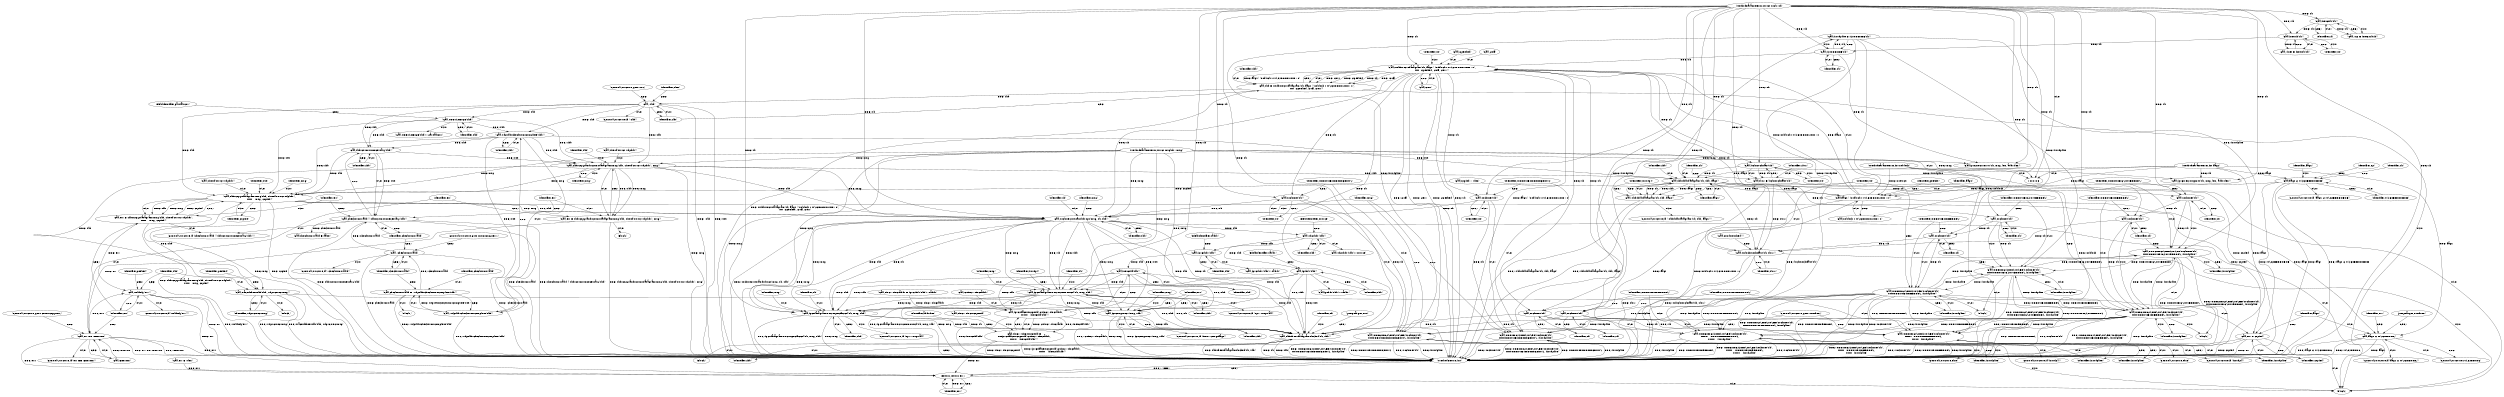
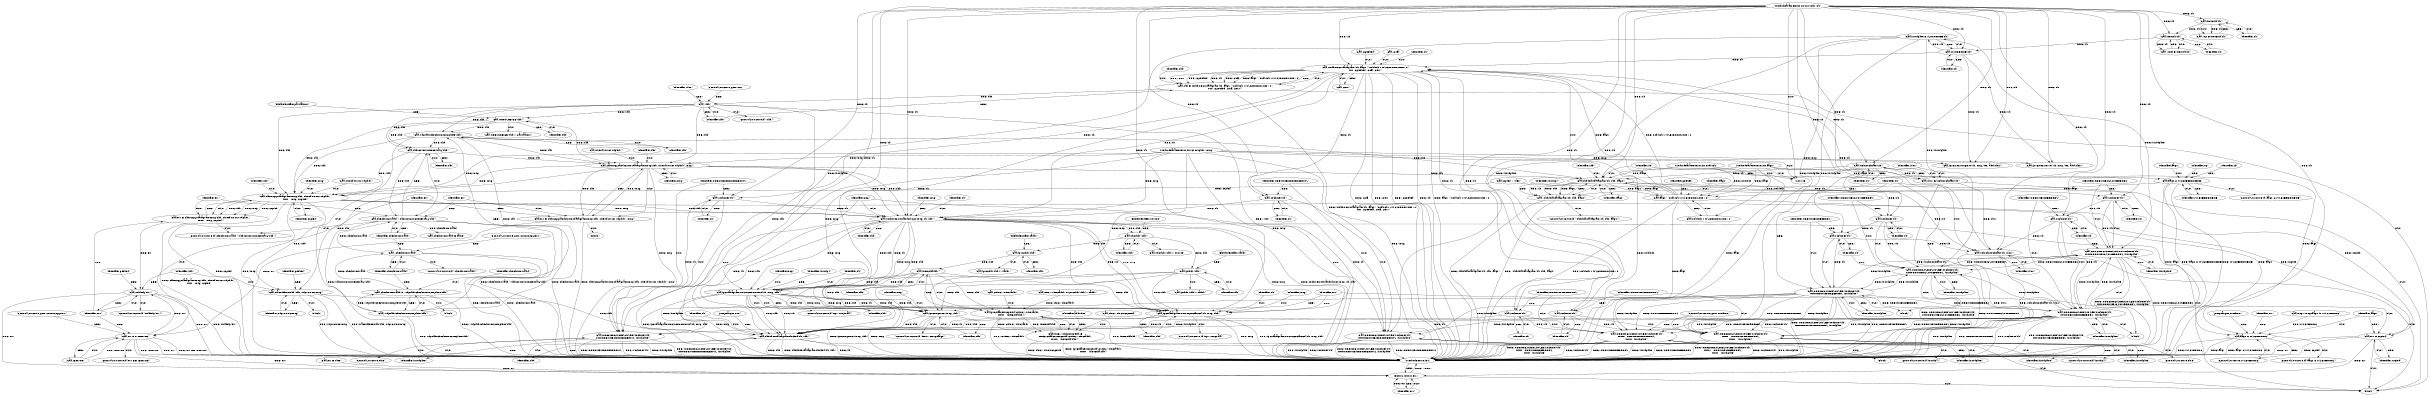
(2201, 172) -> (1968, 107)
(1731, 236) -> none
none -> (2316, 313)
